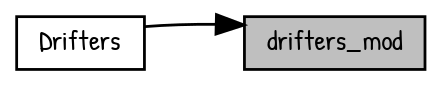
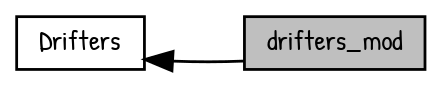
(180, 25) -> (208, 62)
